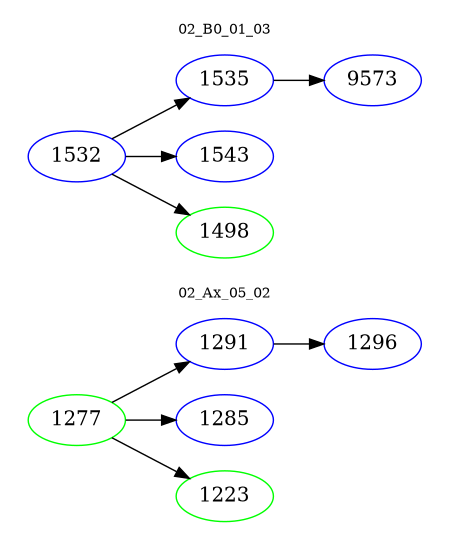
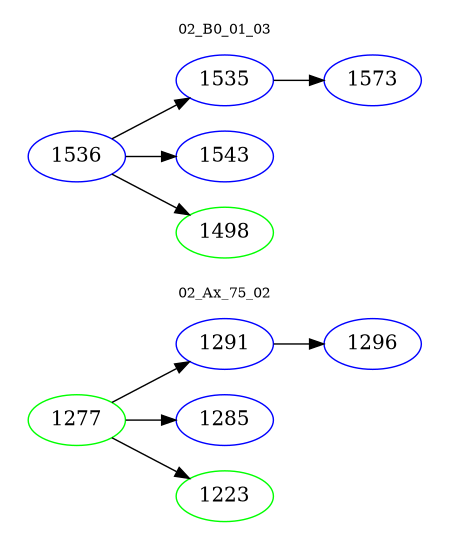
(373, 80) -> (373, 80)
(77, 156) -> (77, 156)
(225, 294) -> (225, 294)
